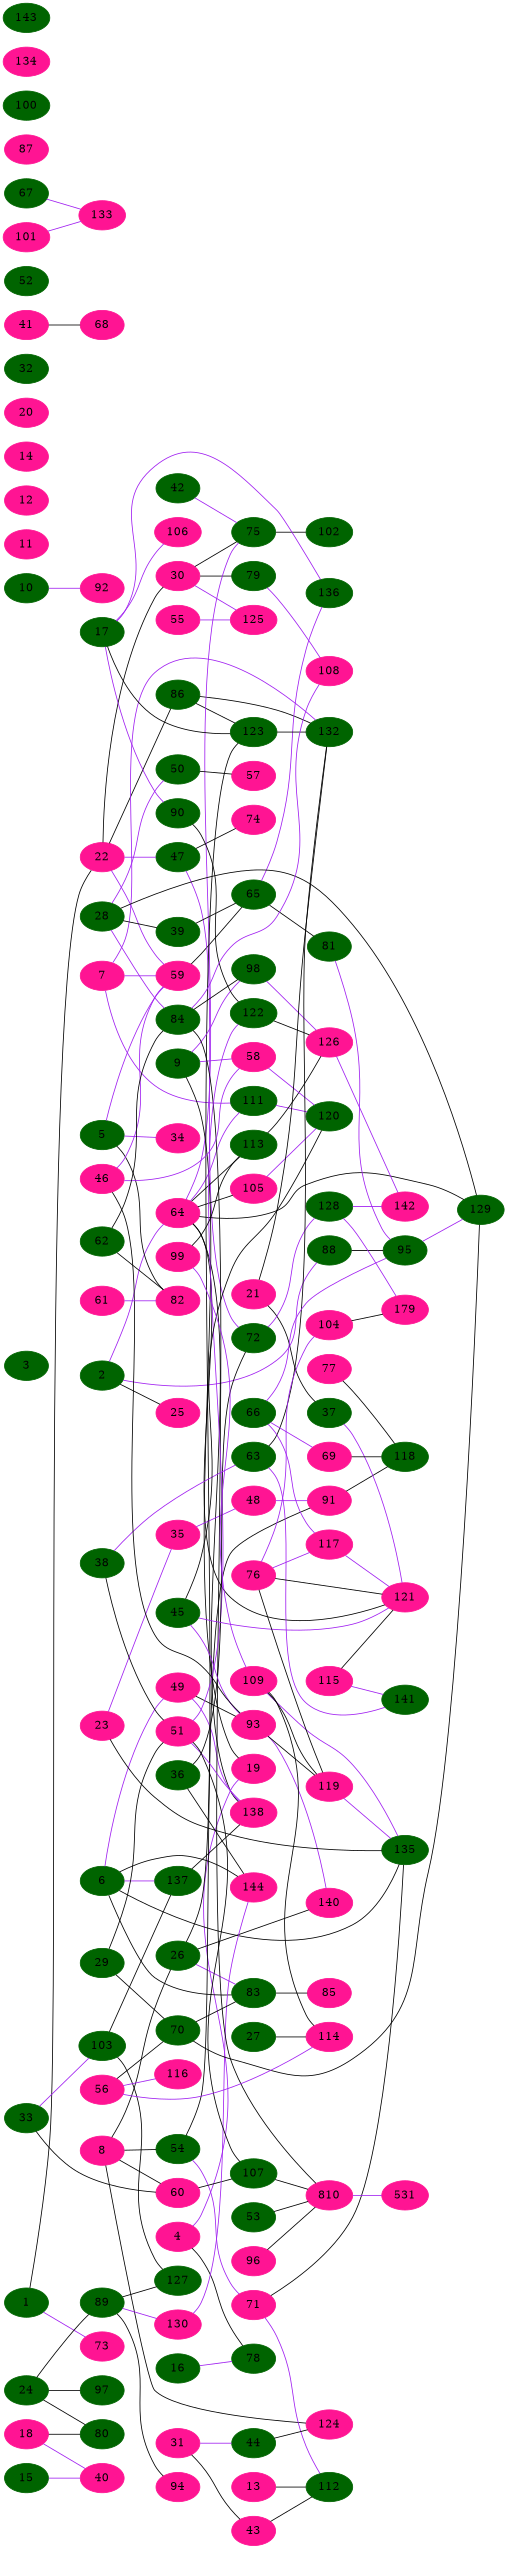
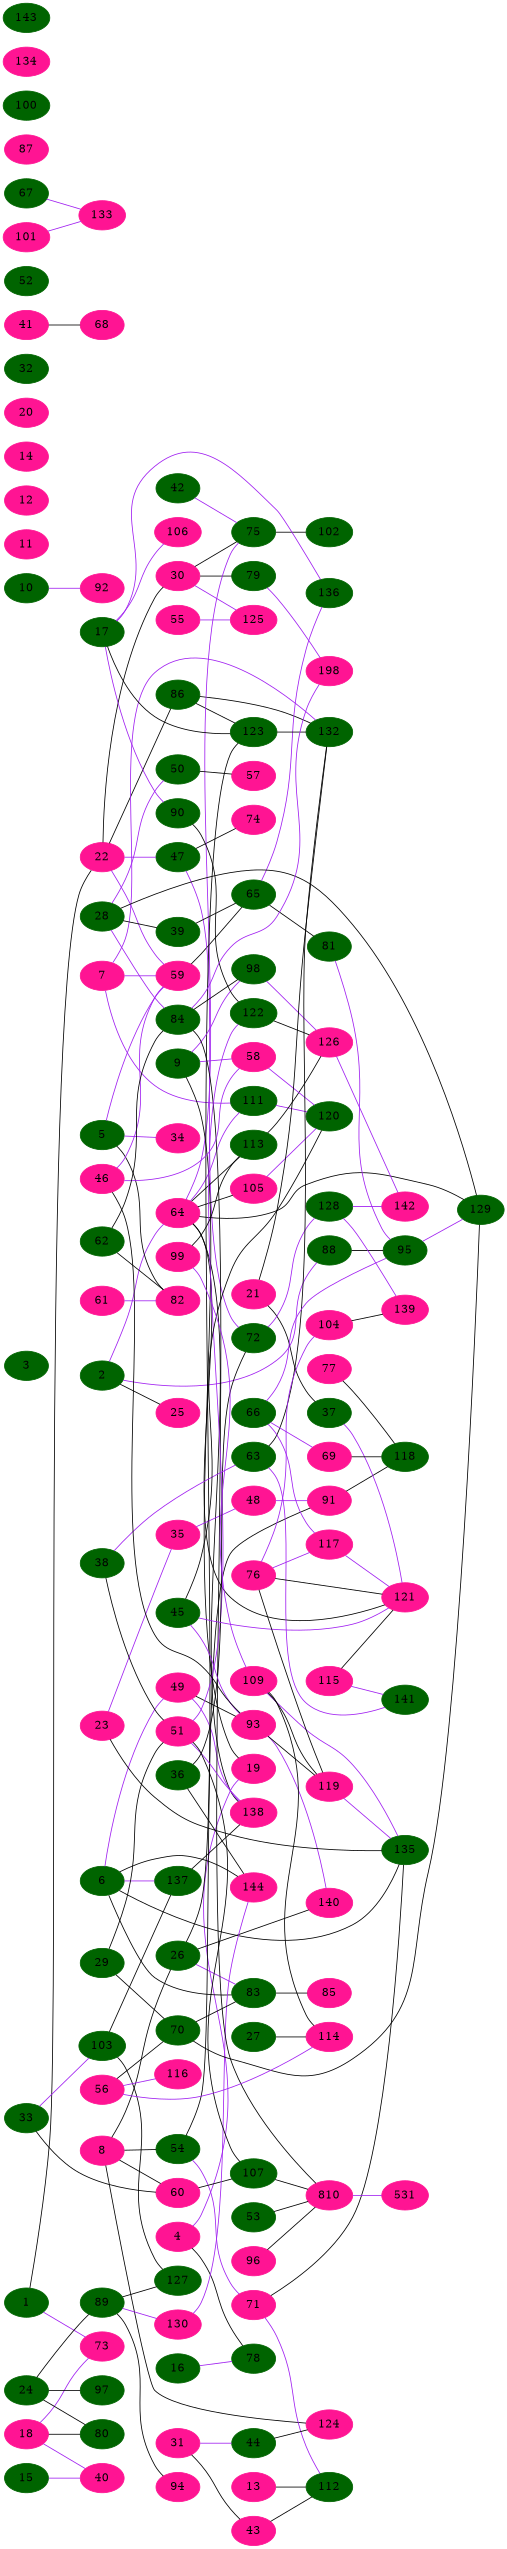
(329, 671) -> (329, 671)
(405, 1310) -> (405, 1310)
none -> (61, 2396)
